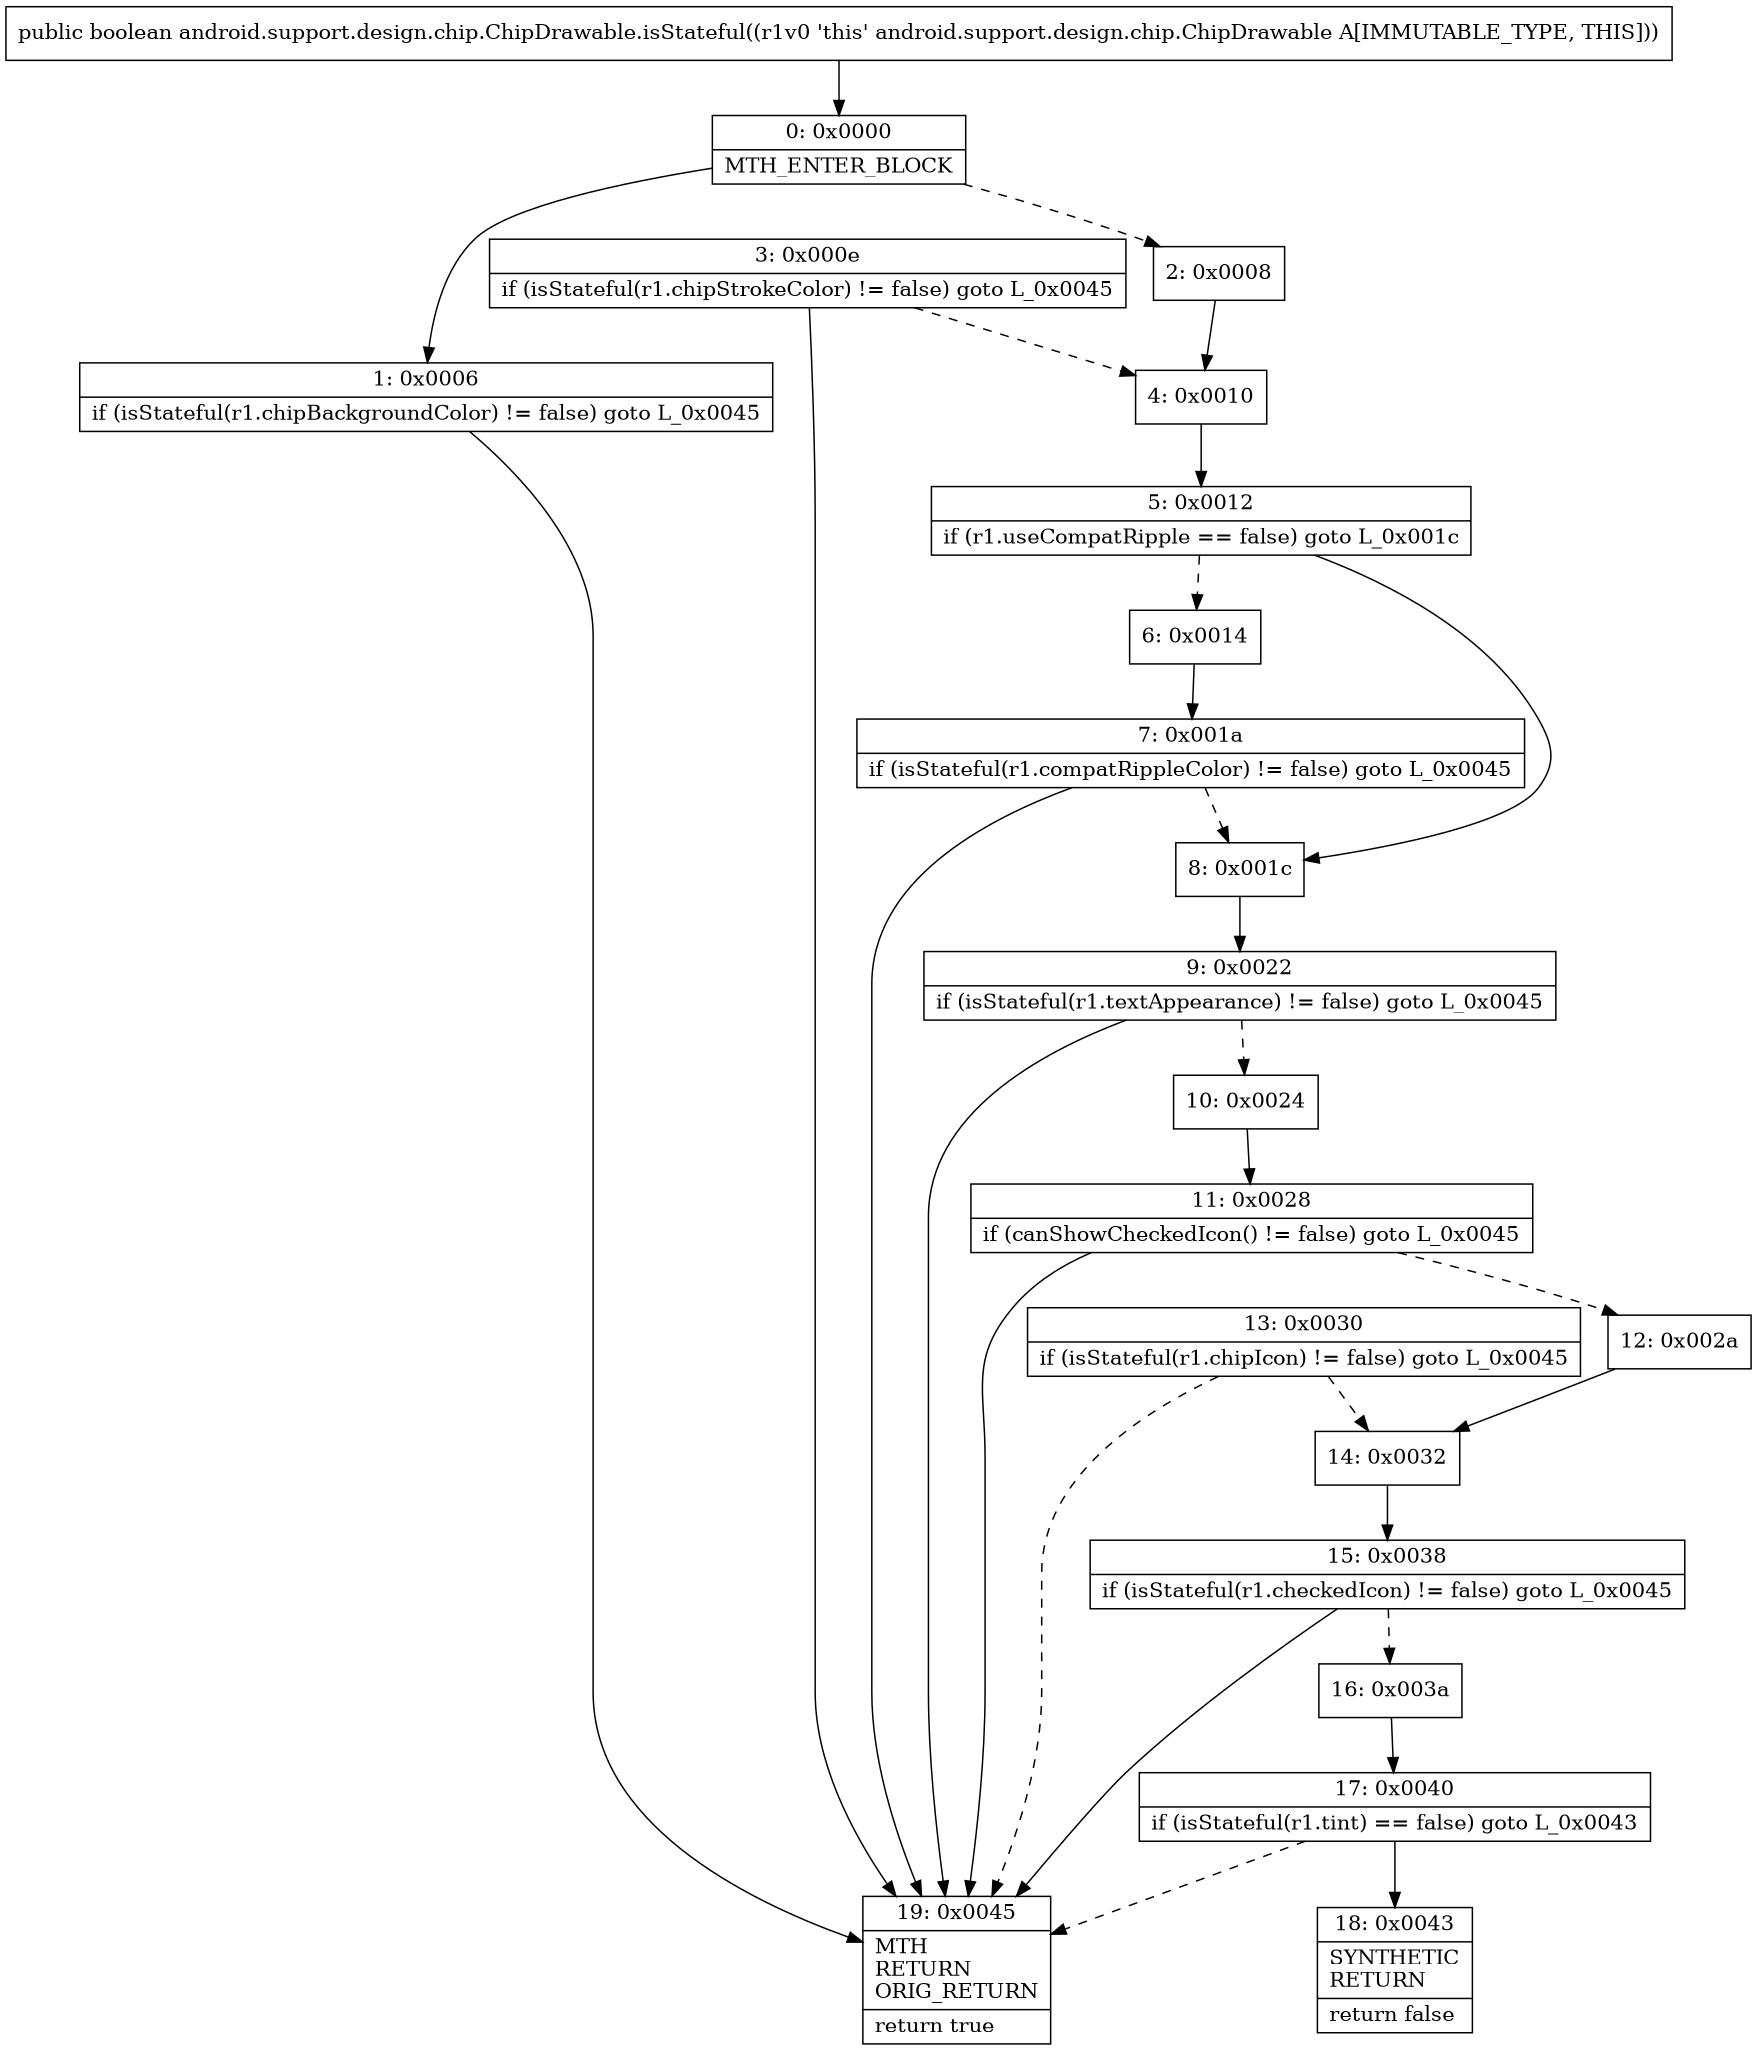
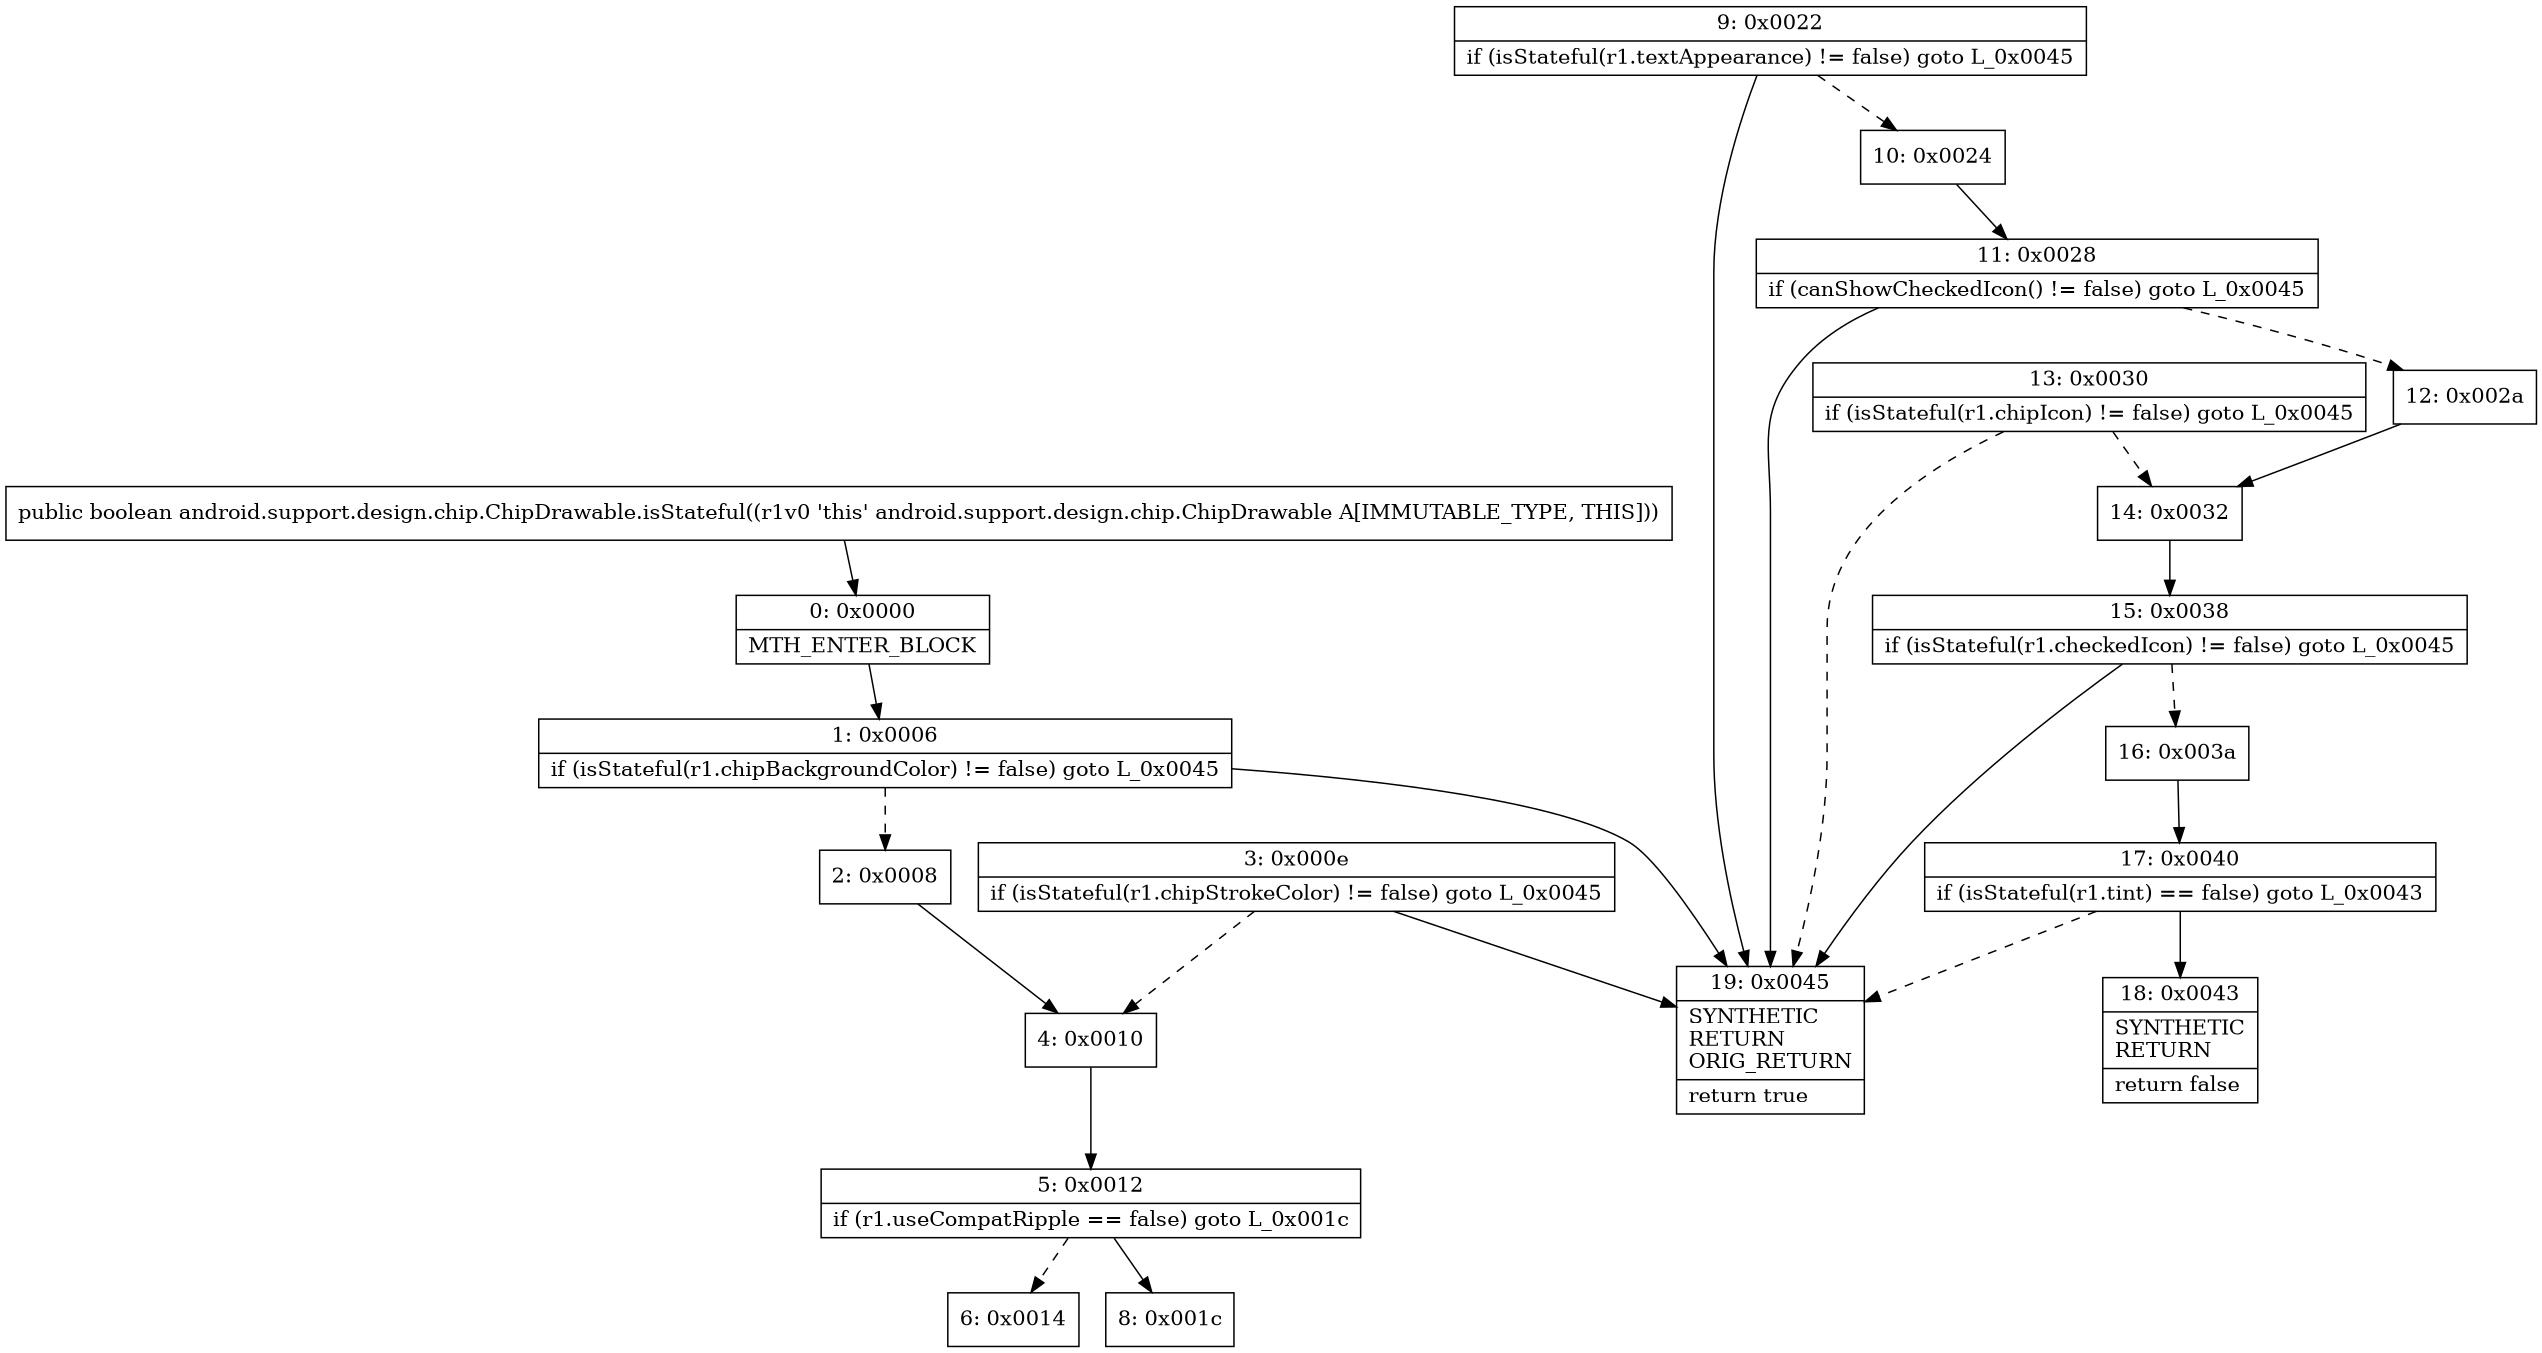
(1055, 211) -> (885, 811)
(1191, 753) -> none
(1240, 917) -> none
(902, 1947) -> (1754, 1017)
